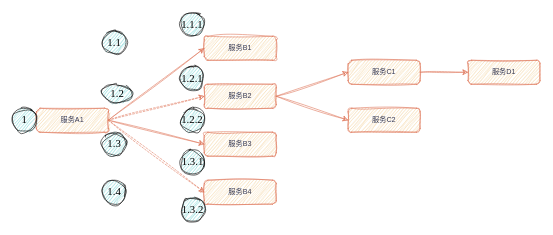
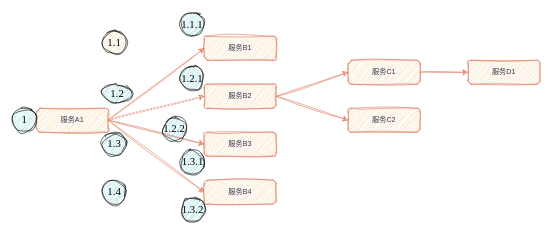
(114, 42) -> (114, 42)
(192, 120) -> (174, 129)
(156, 156) -> (156, 156)
